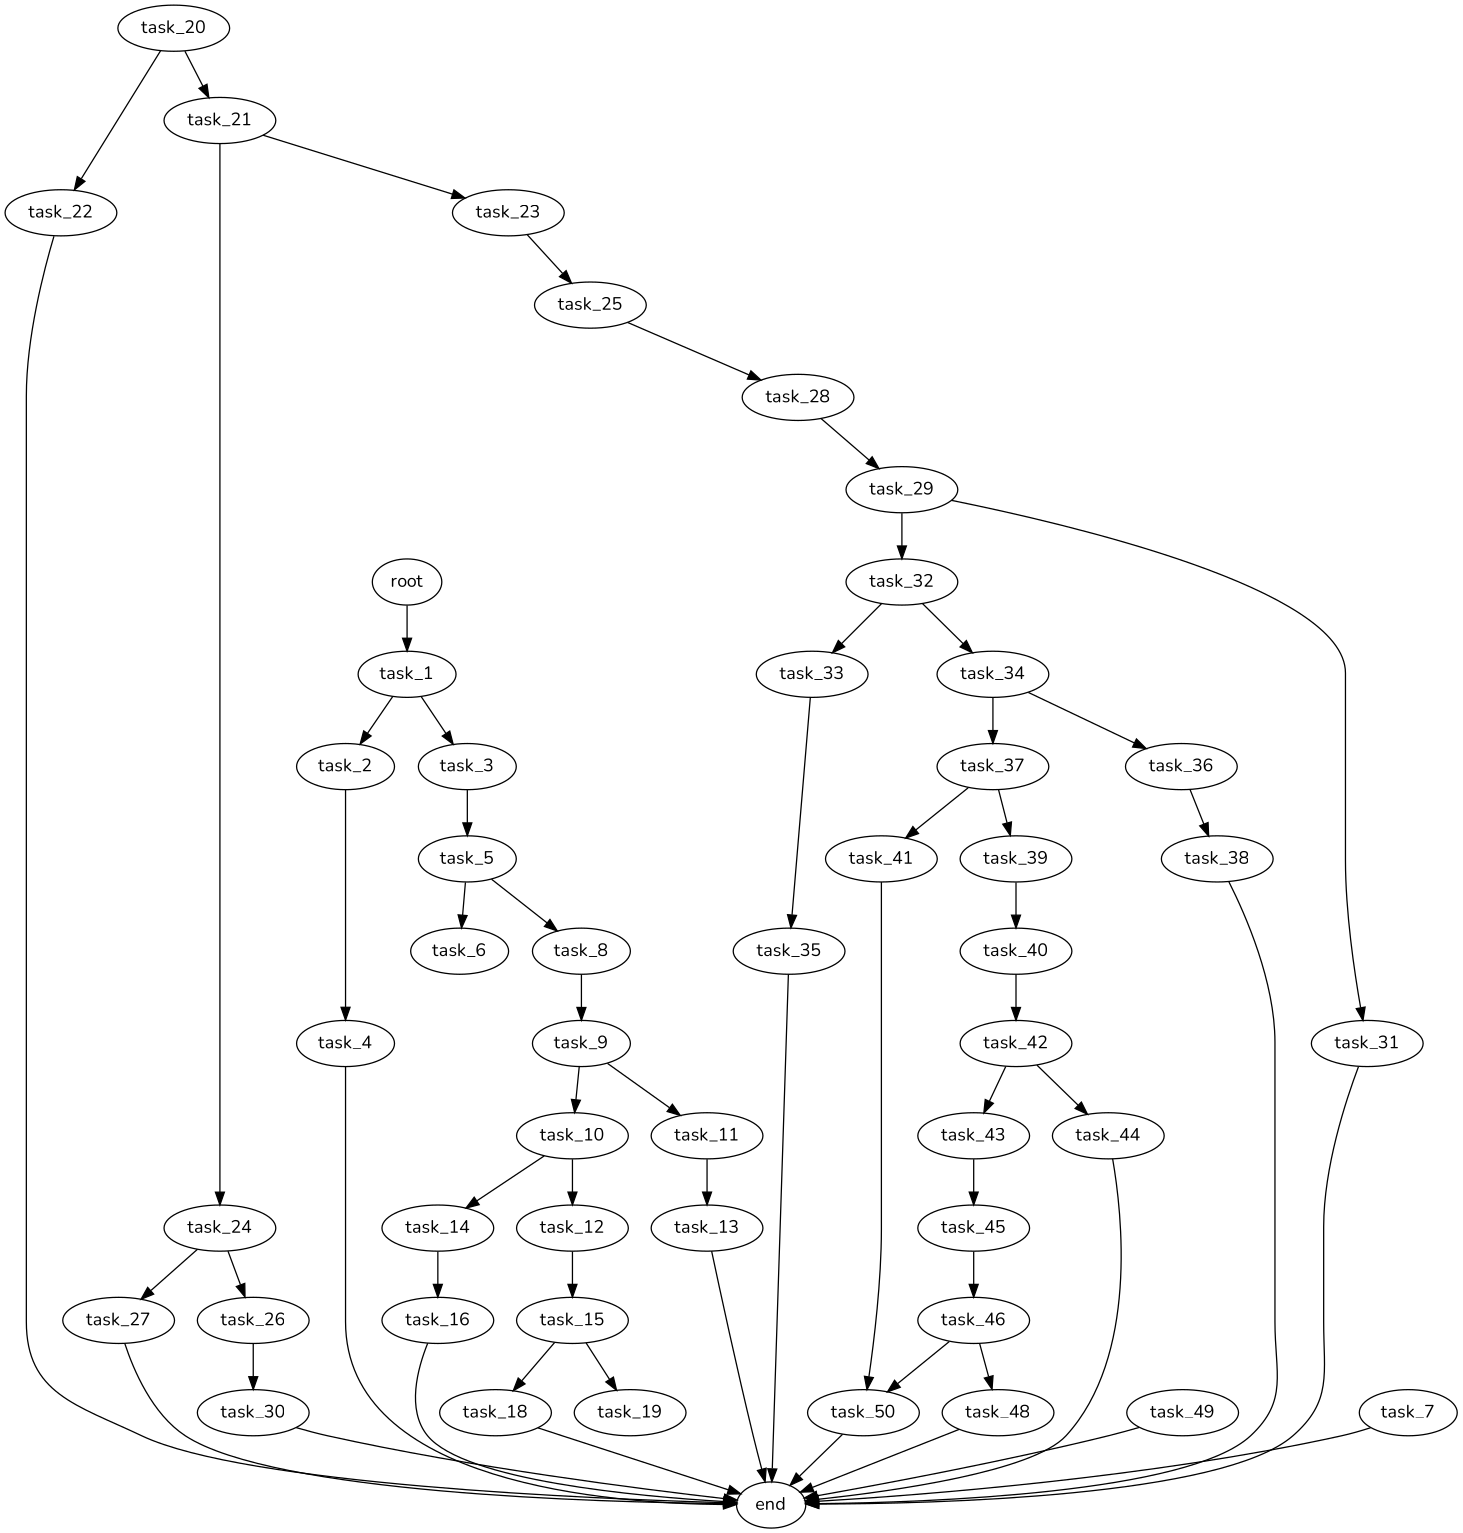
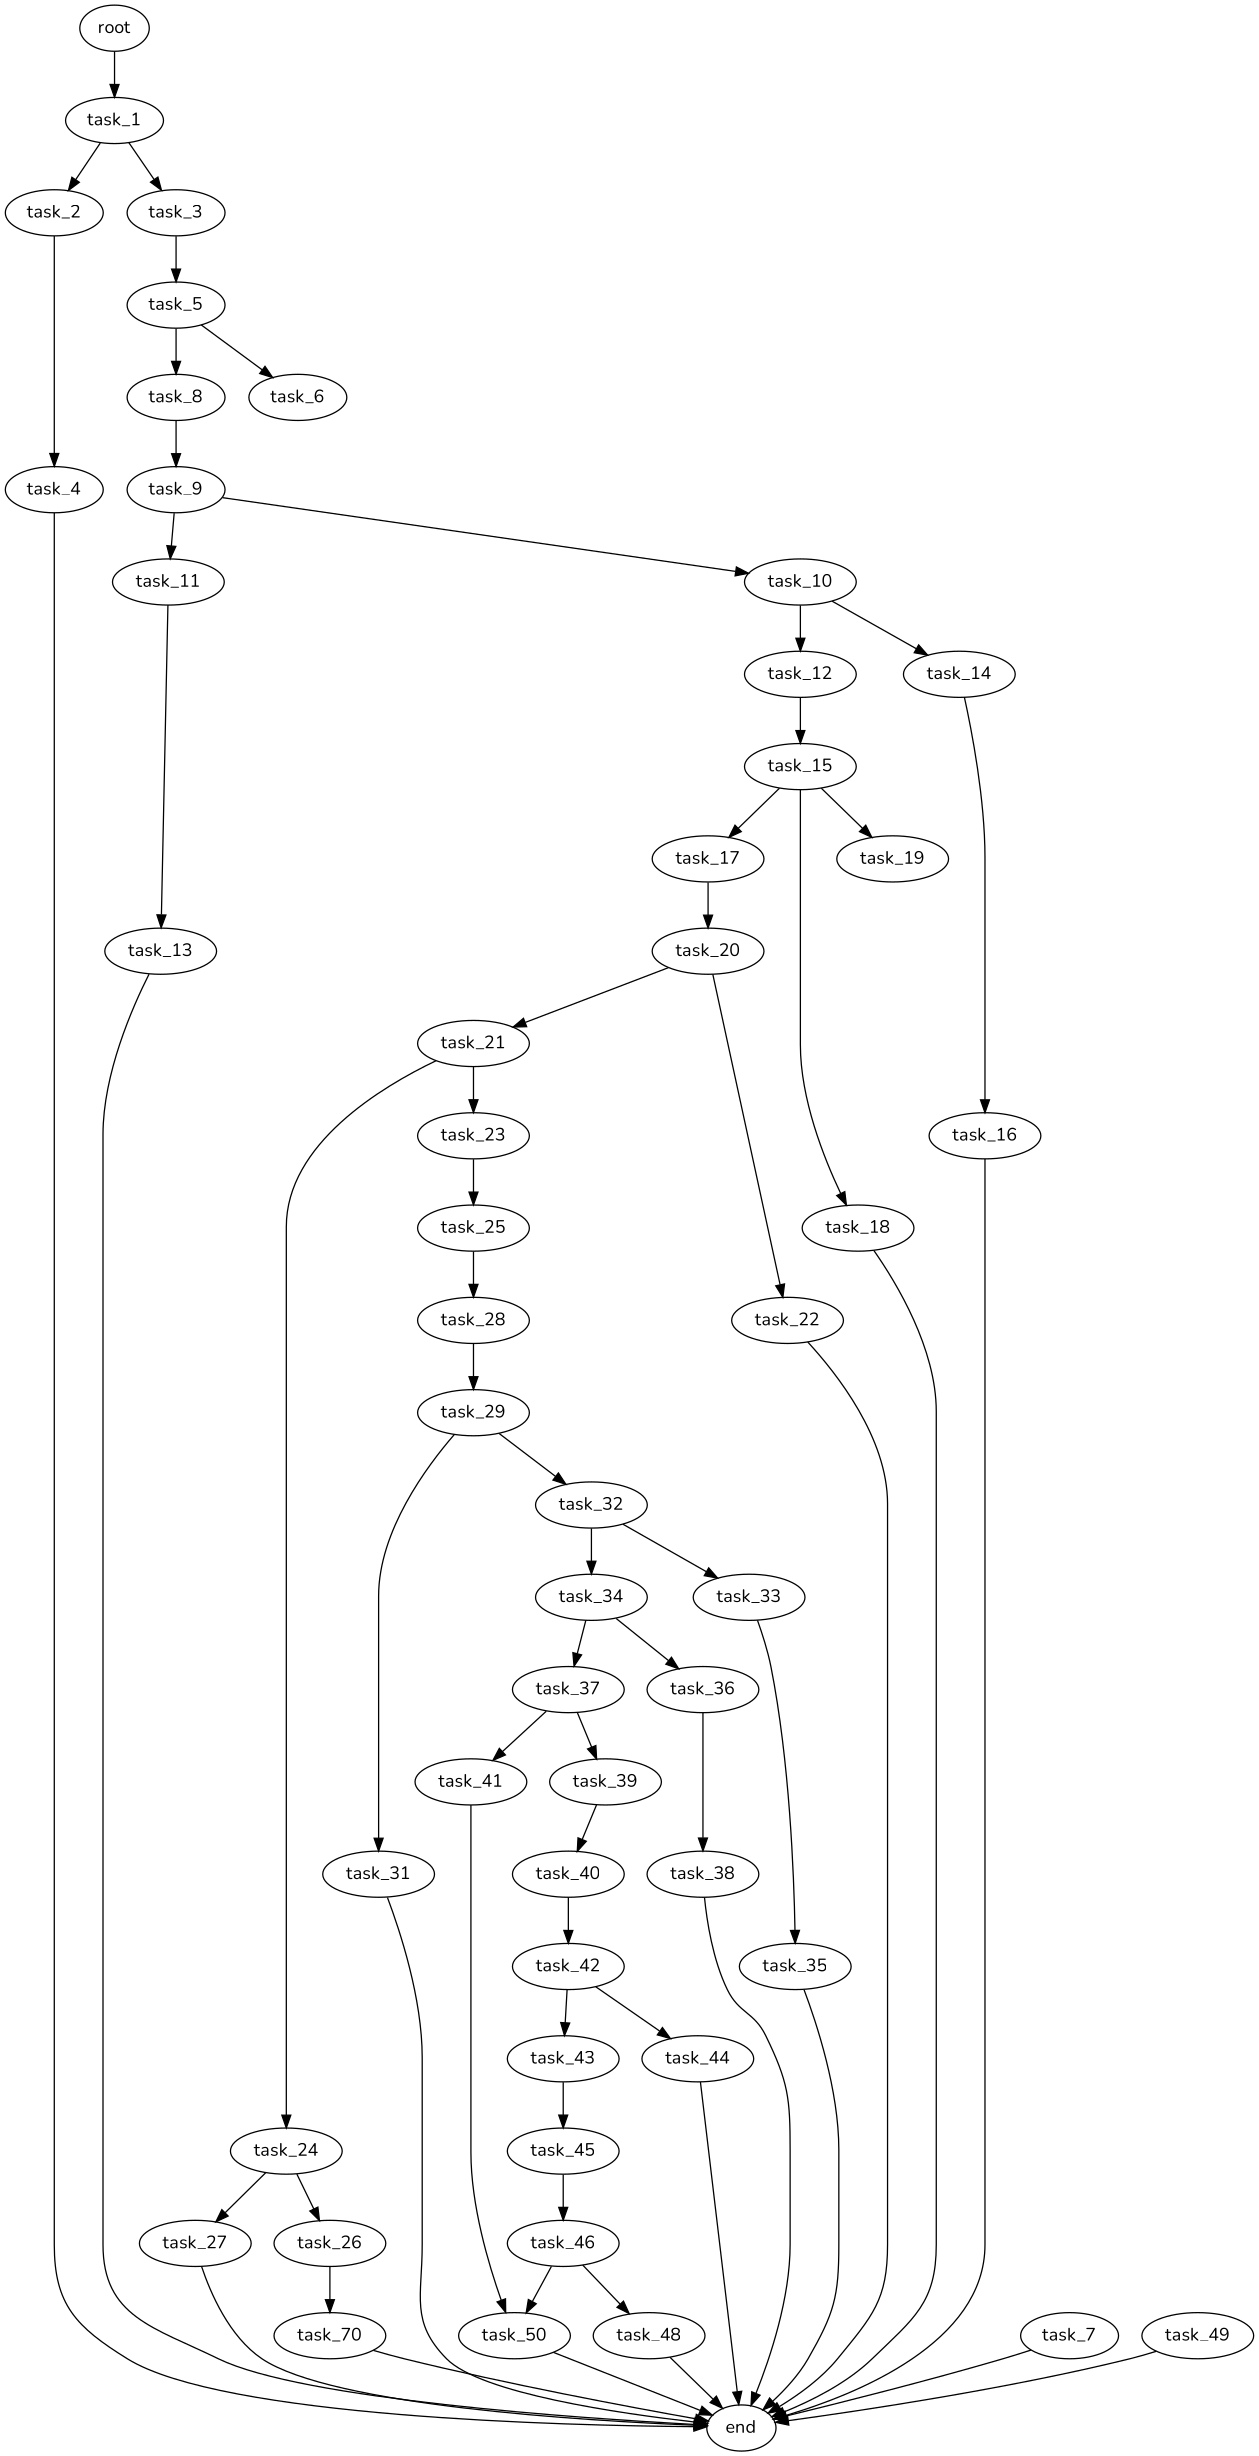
none -> (708, 859)
(253, 1413) -> (330, 2336)
